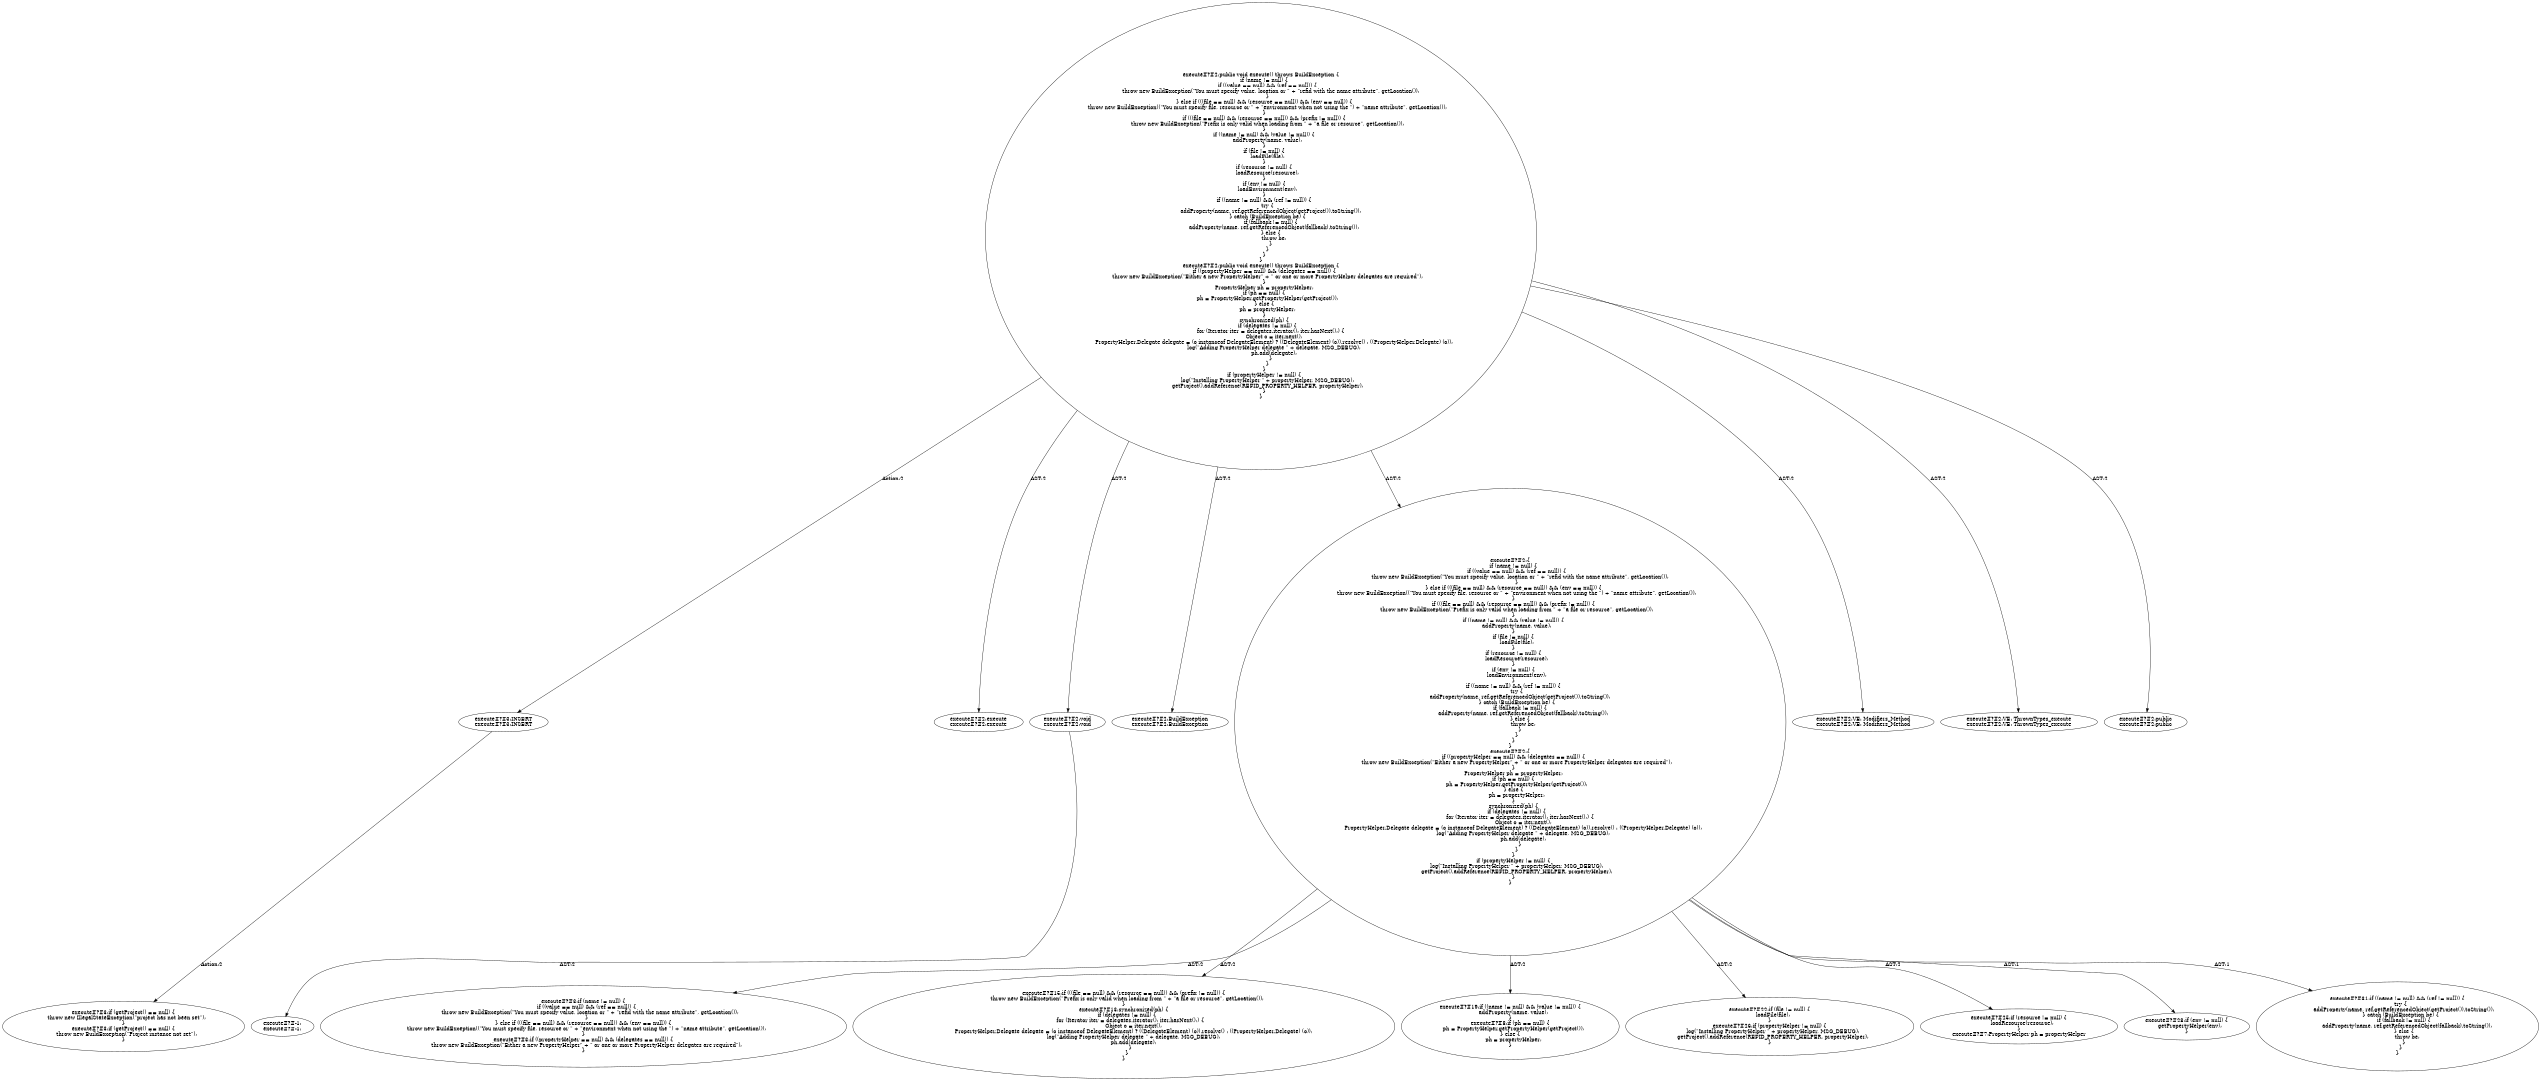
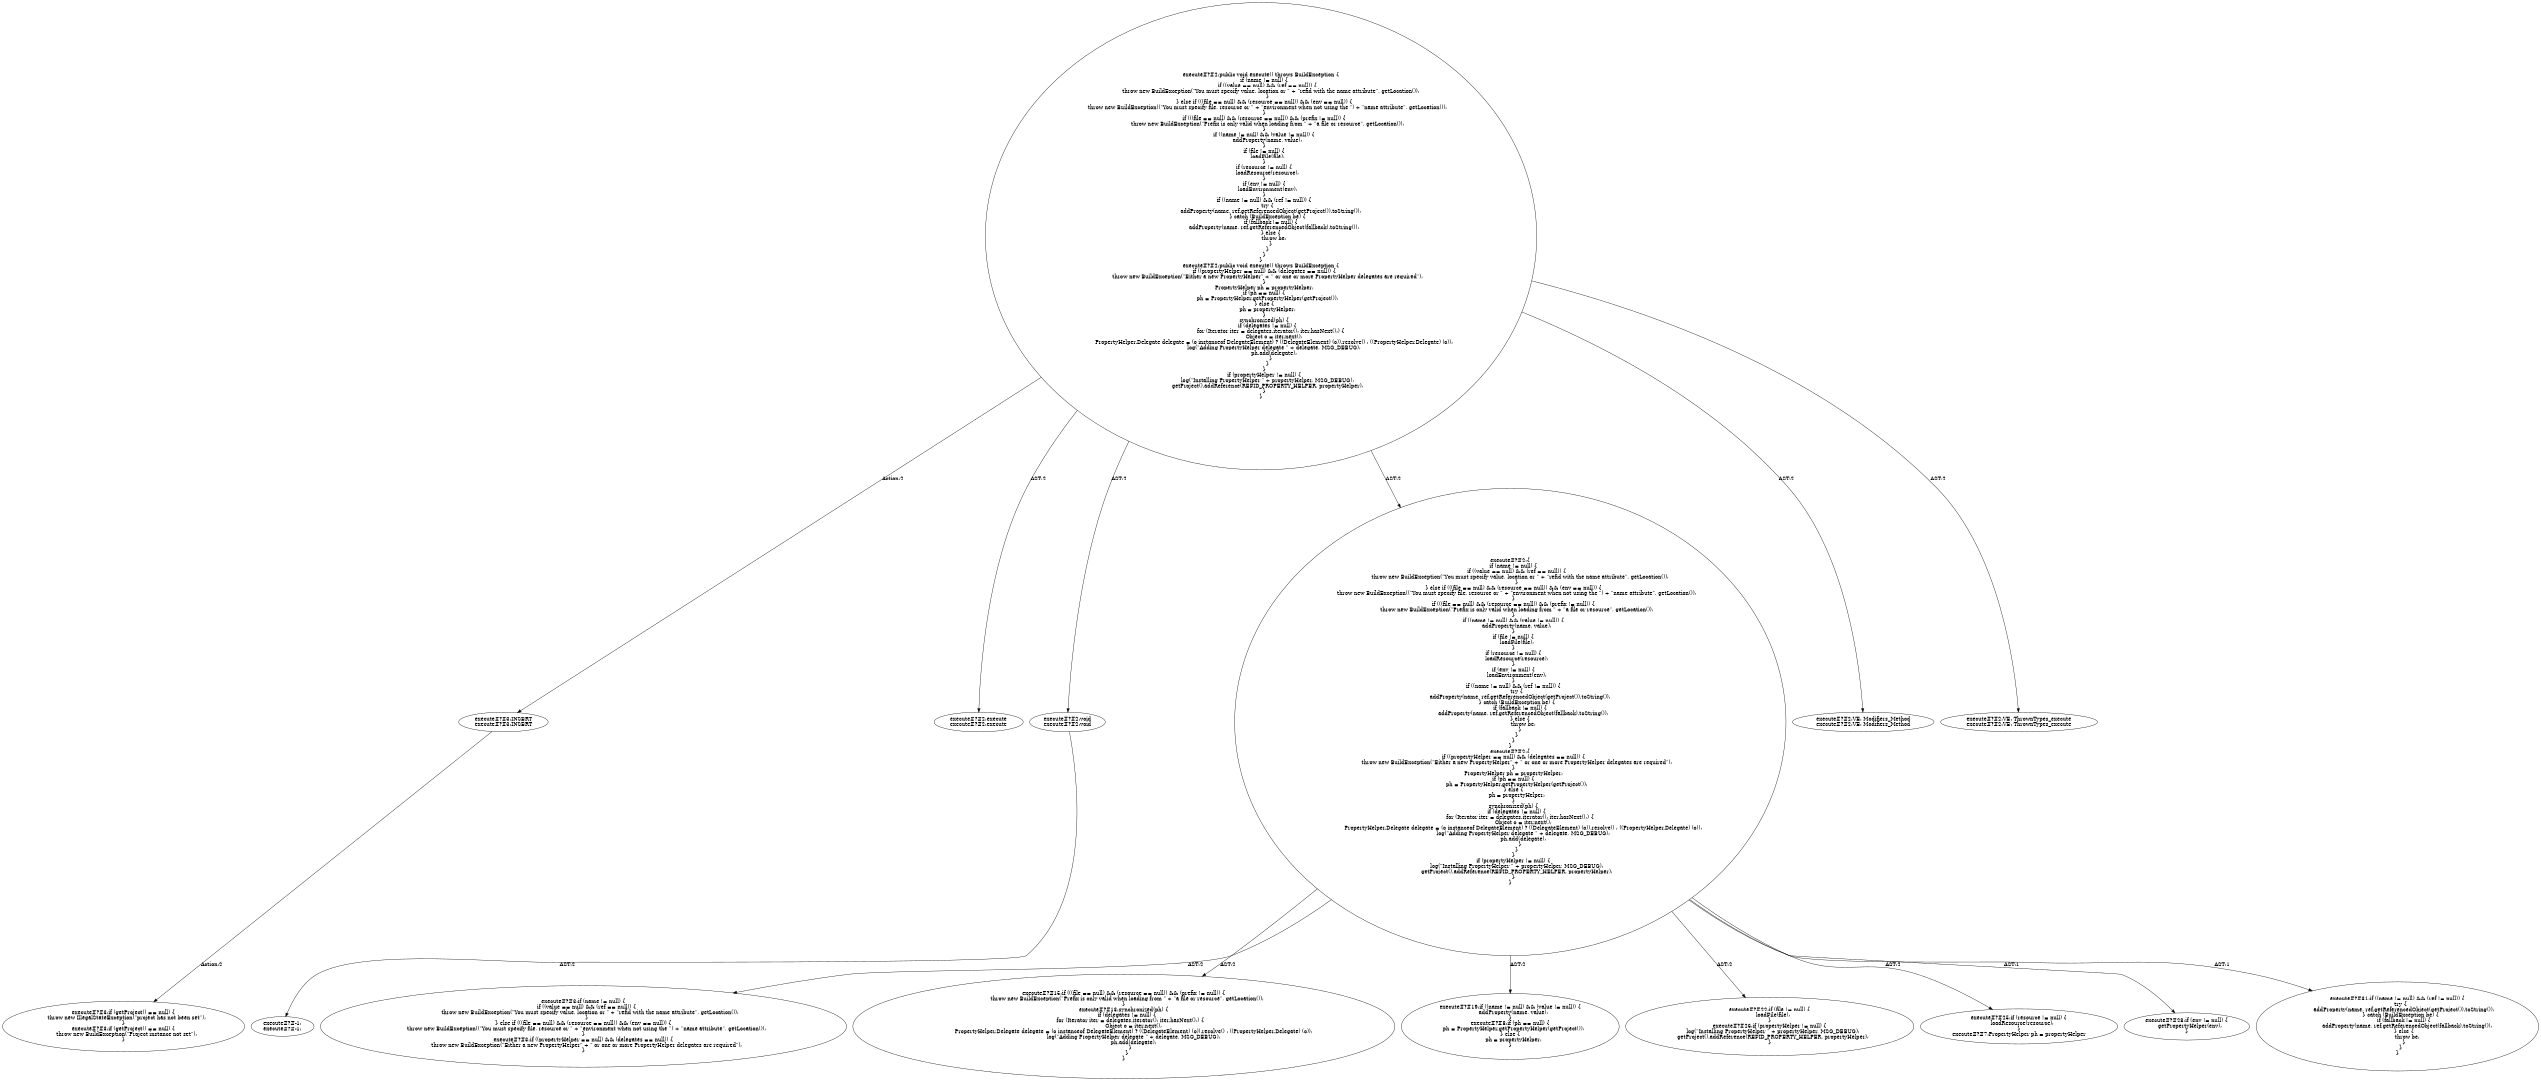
(1170, 722) -> none
(2146, 722) -> none
